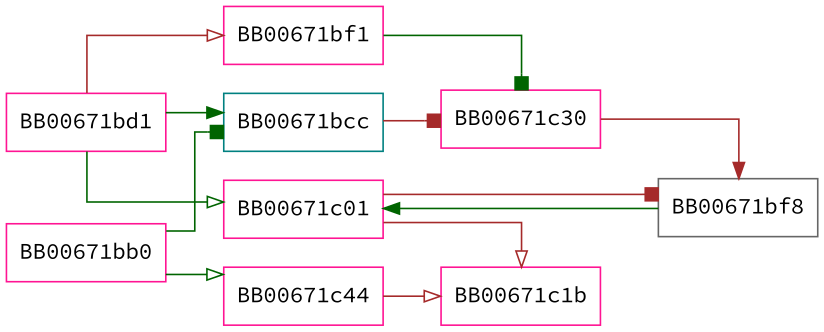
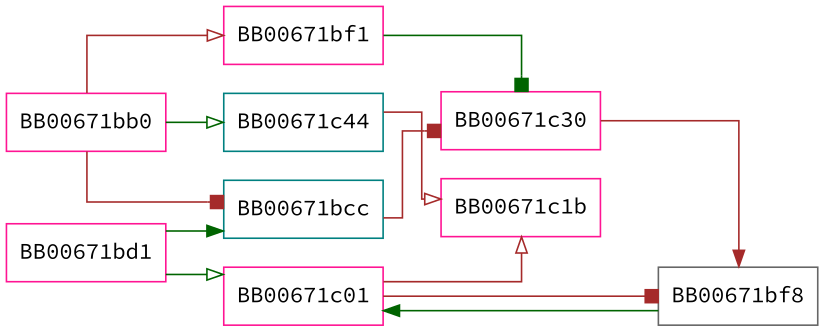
(118, 35) -> (118, 35)
(195, 190) -> (122, 202)
(303, 296) -> (303, 122)
